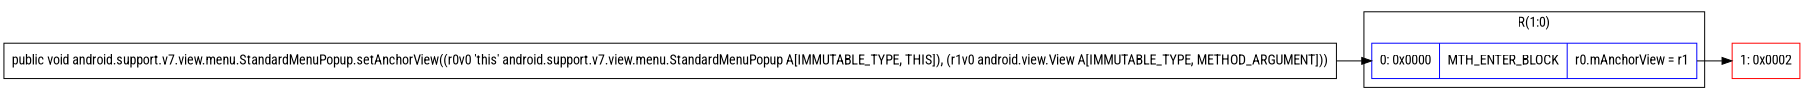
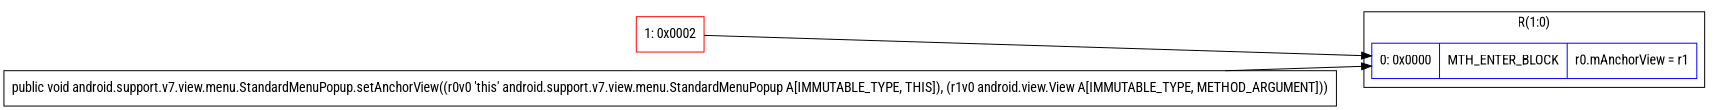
(1711, 61) -> (1033, 45)
